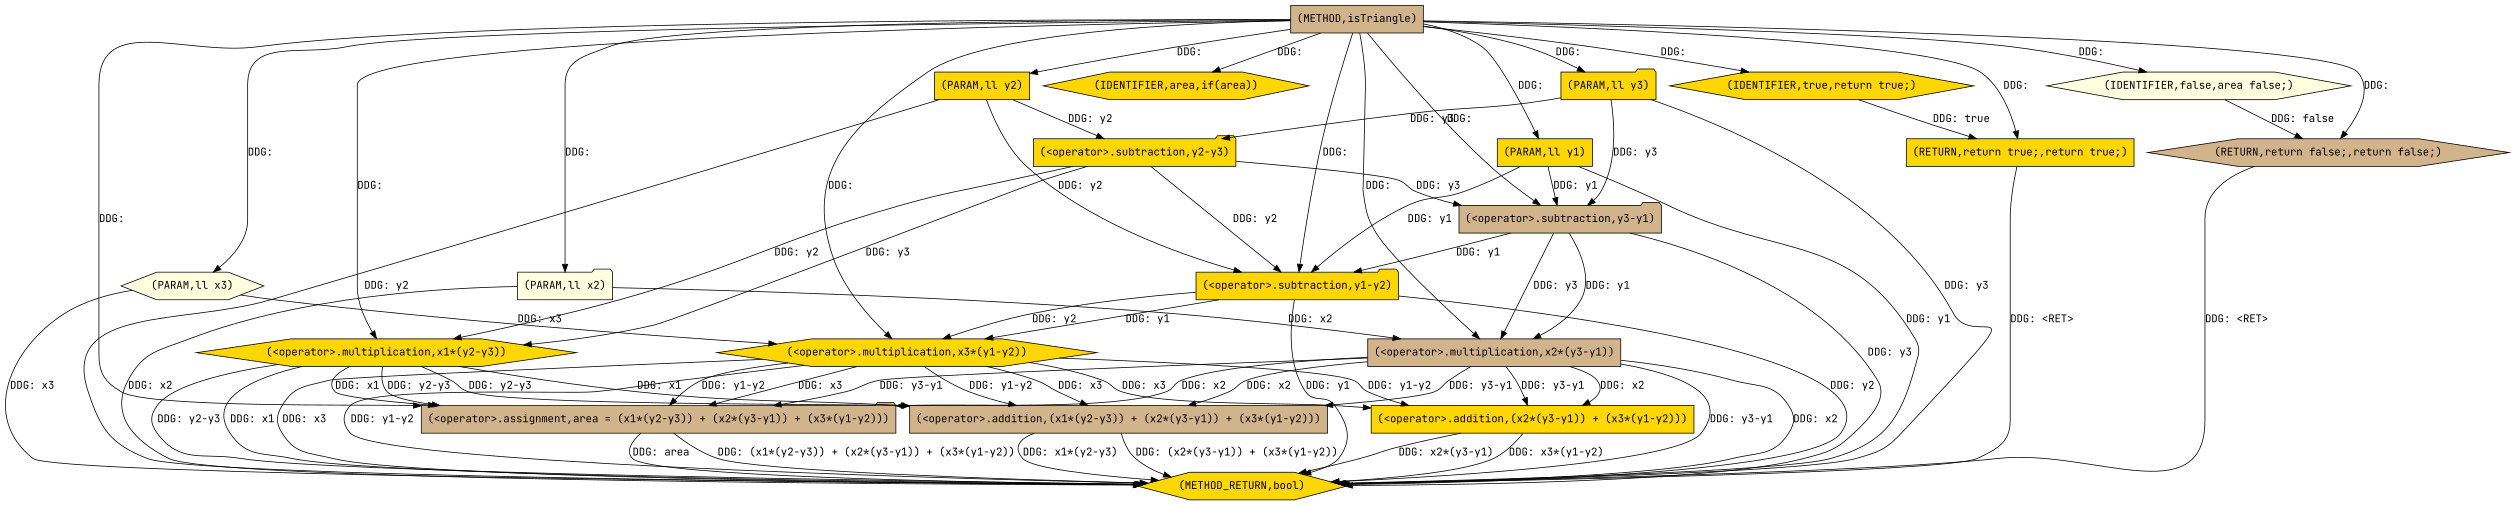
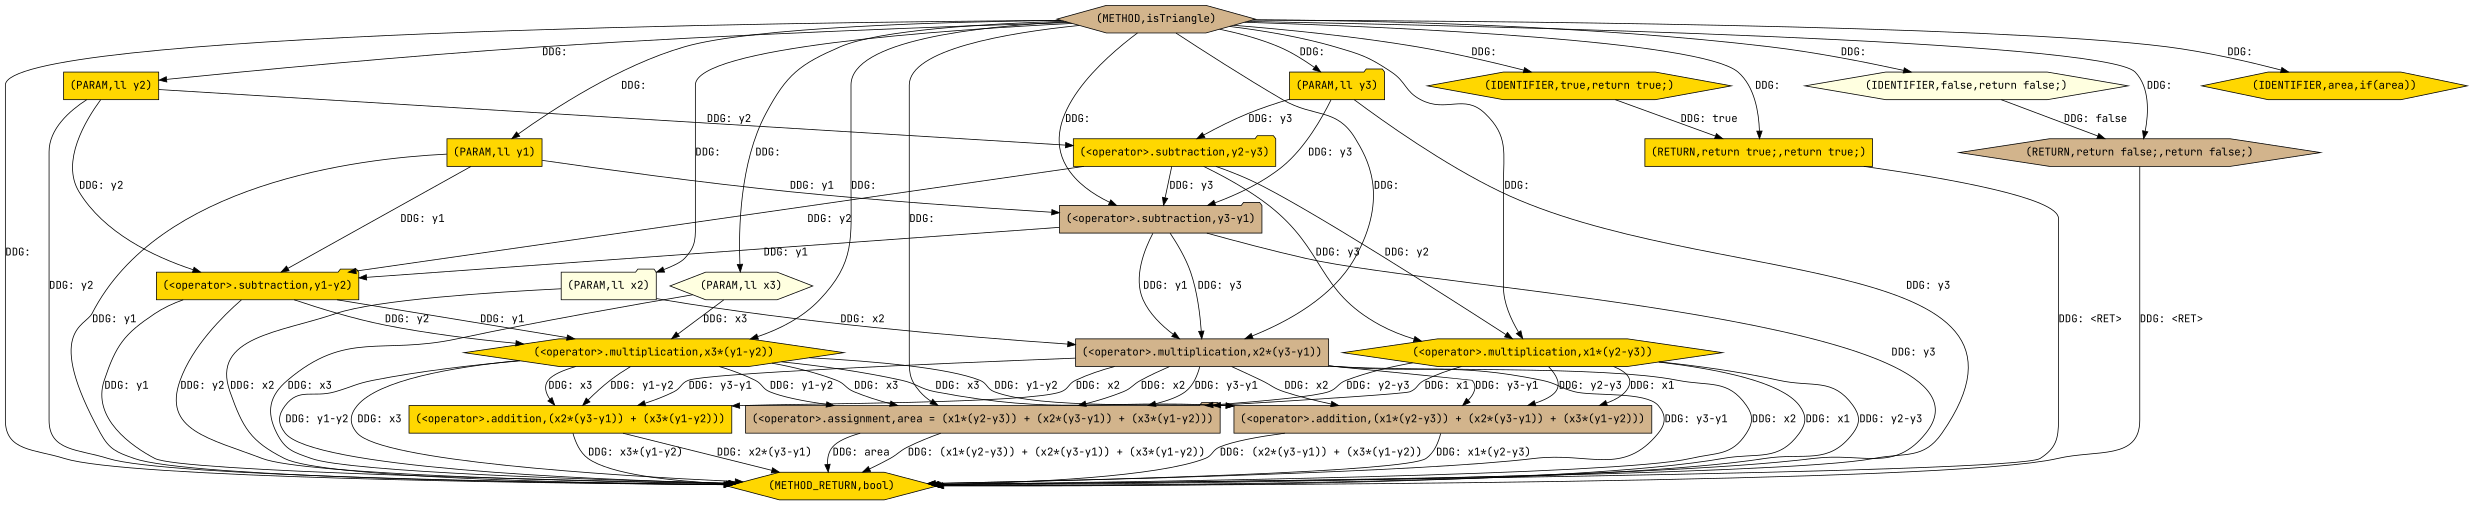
(1357, 19) -> (1156, 19)
(2199, 86) -> (1967, 86)
(1321, 147) -> (5, 91)
